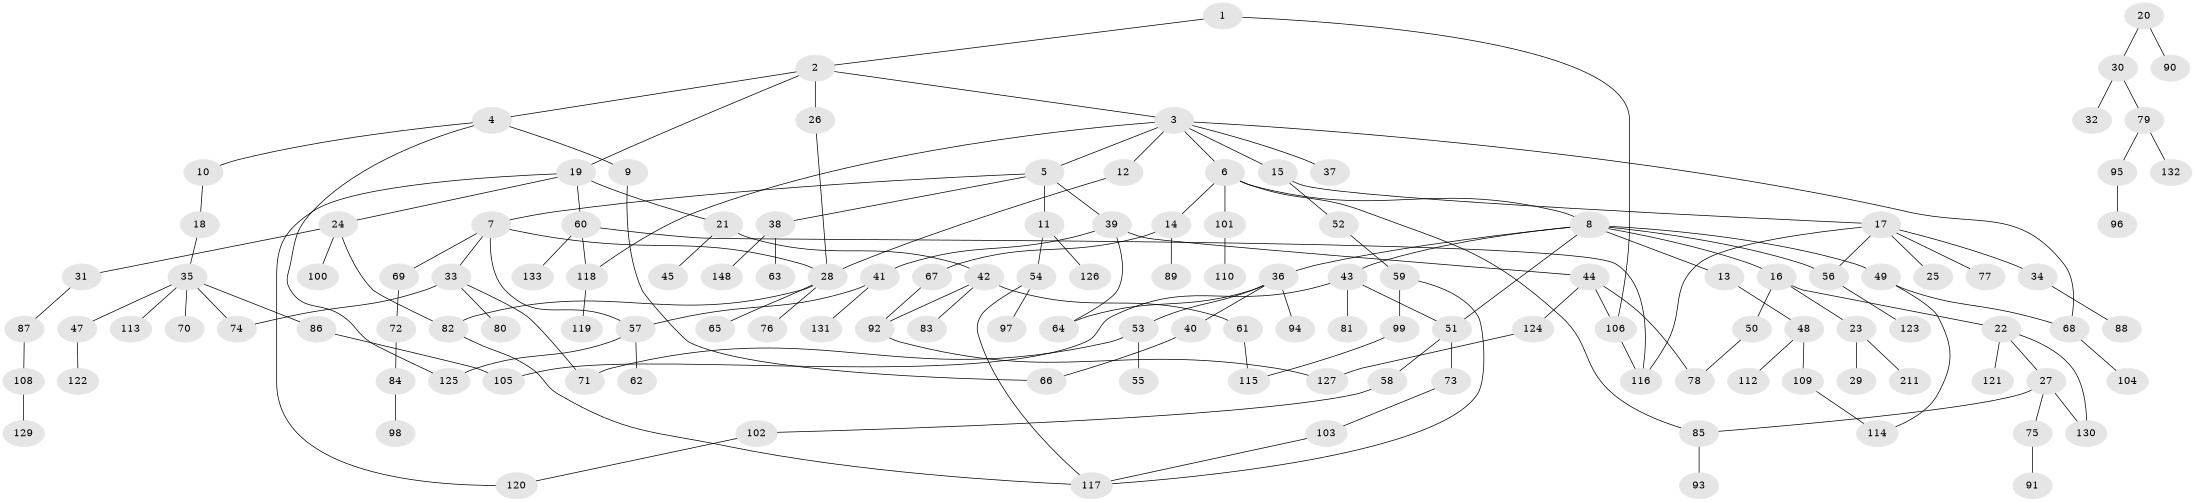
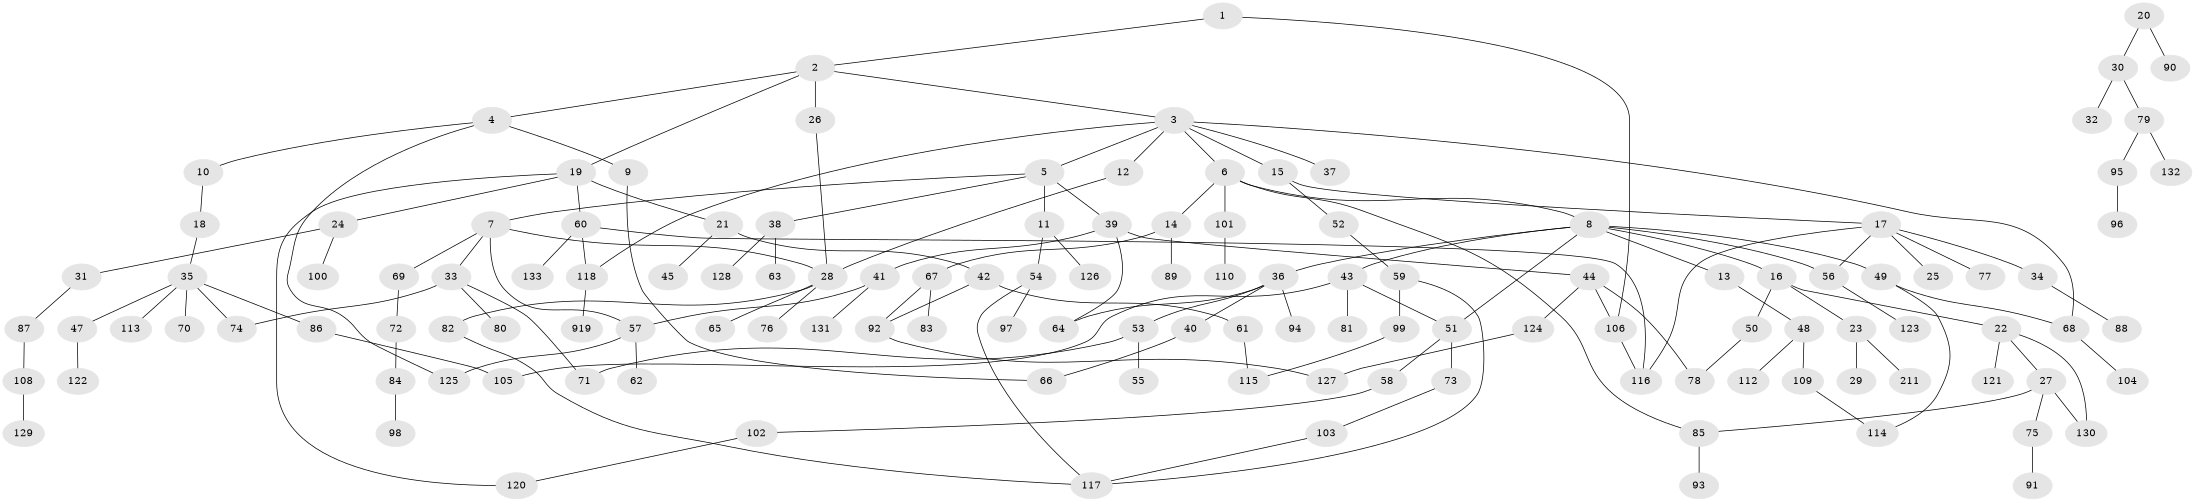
(722, 277) -> (722, 277)
(375, 292) -> none
(956, 303) -> (930, 298)
(582, 329) -> (582, 329)
